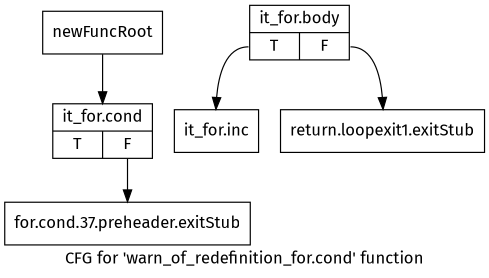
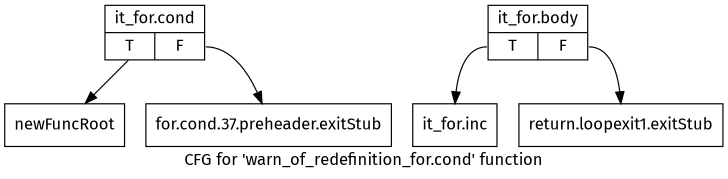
(103, 73) -> (111, 78)
